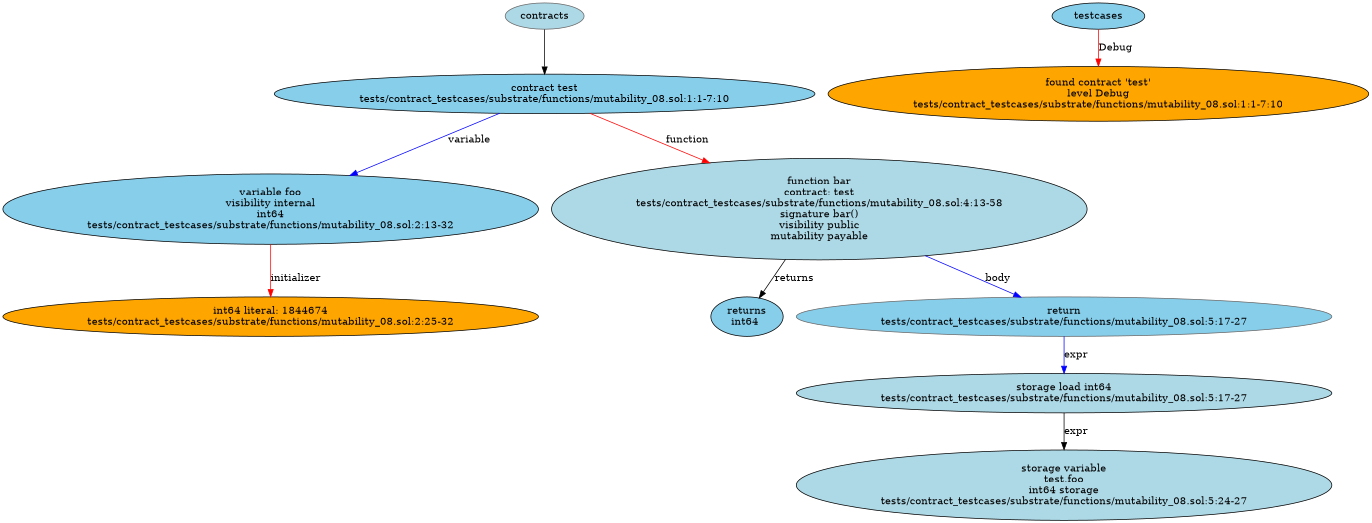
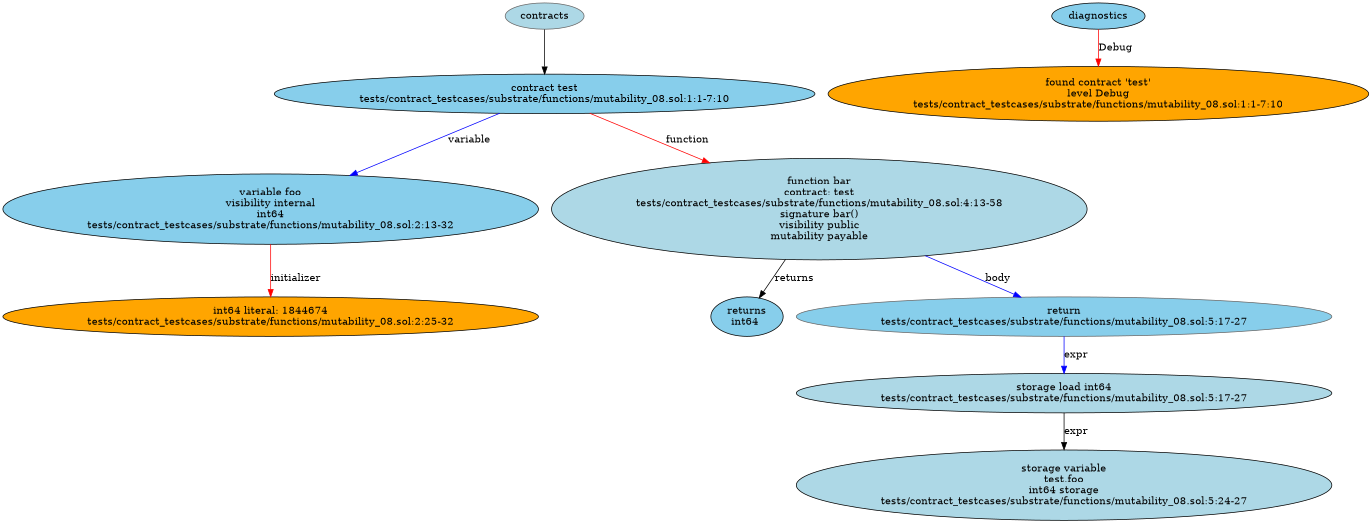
(1098, 16) -> (1098, 16)
